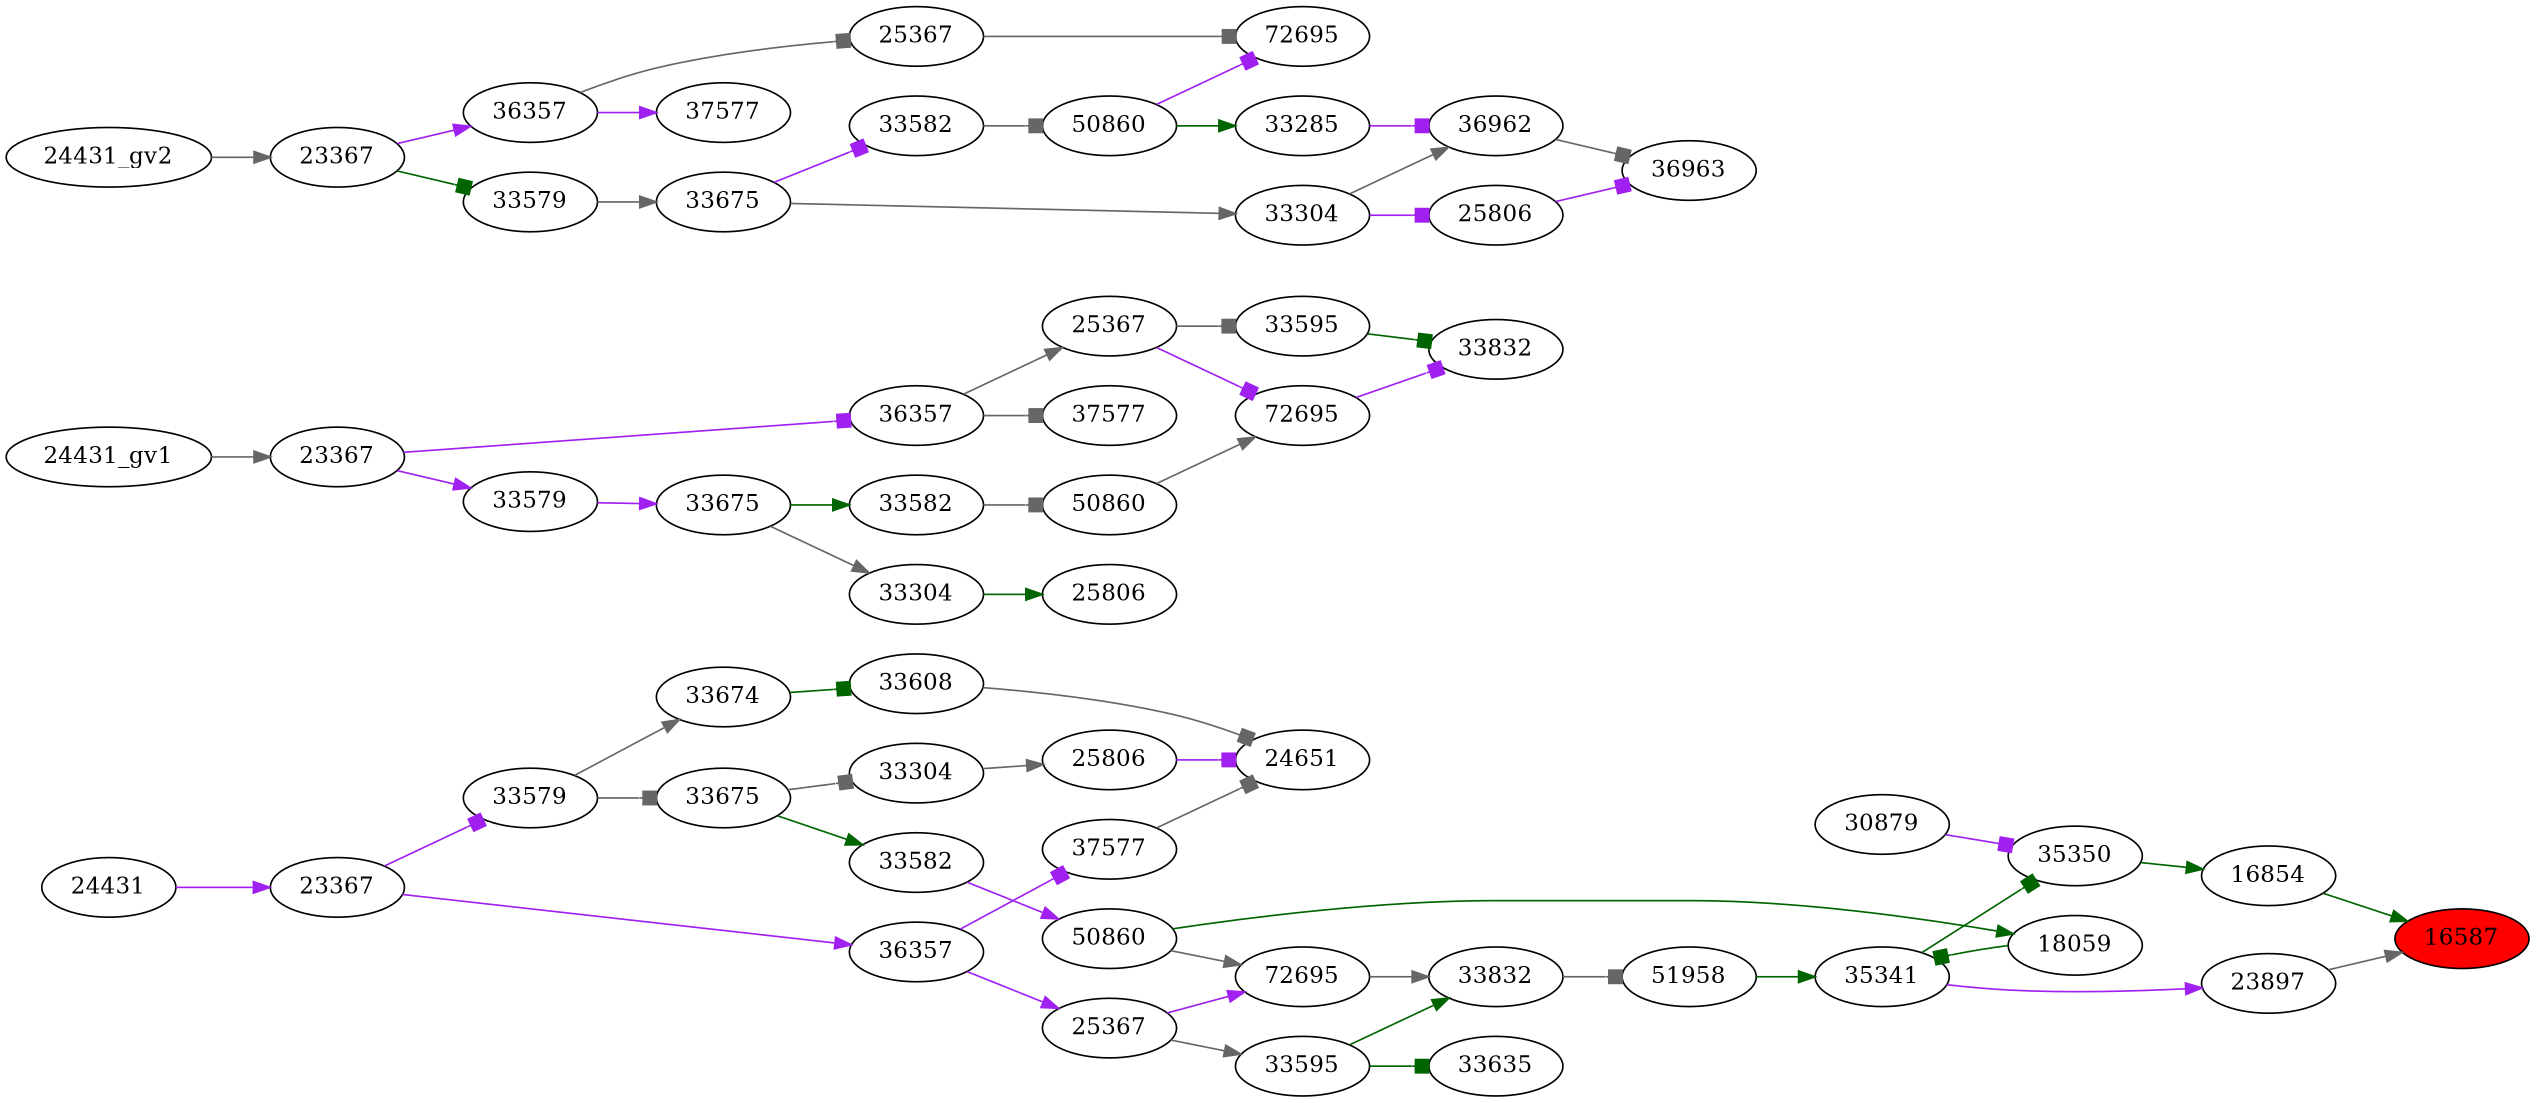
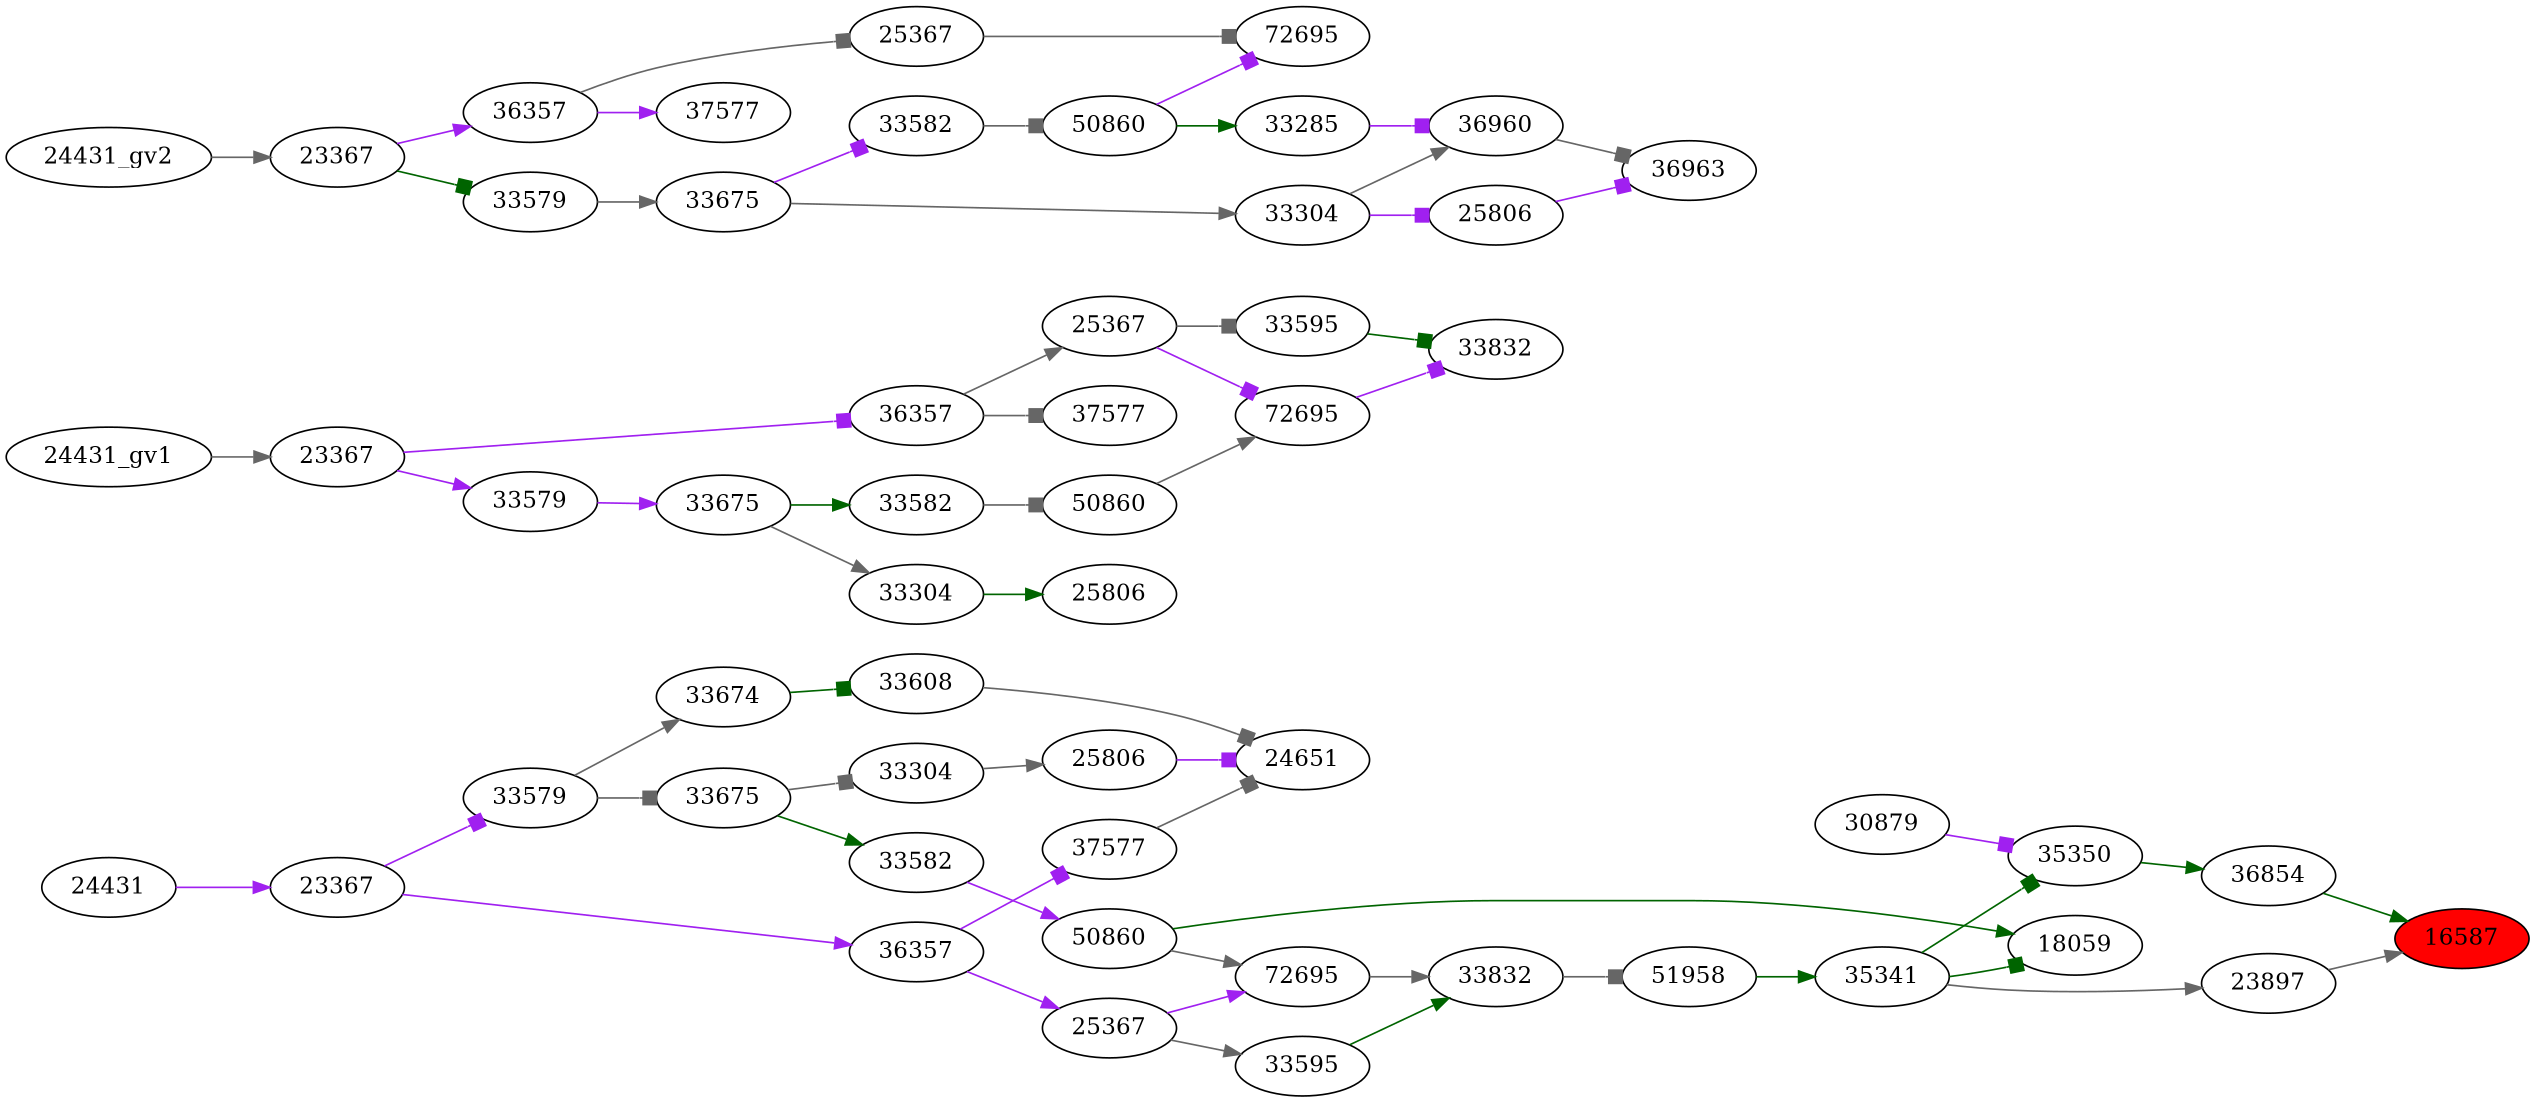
(1496, 126) -> (1496, 126)
(2269, 876) -> (2269, 876)
(1980, 950) -> (1978, 972)
(2066, 992) -> (2066, 992)
(1496, 1066) -> none
